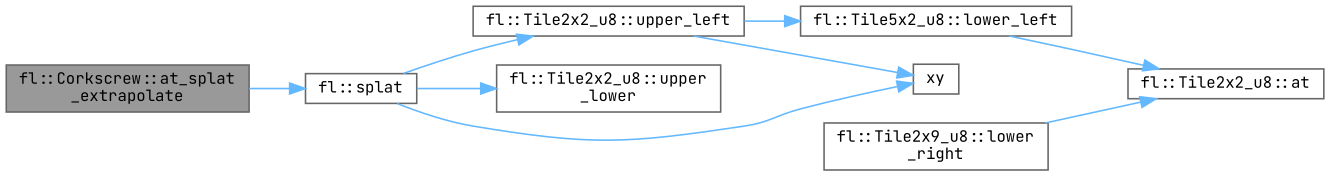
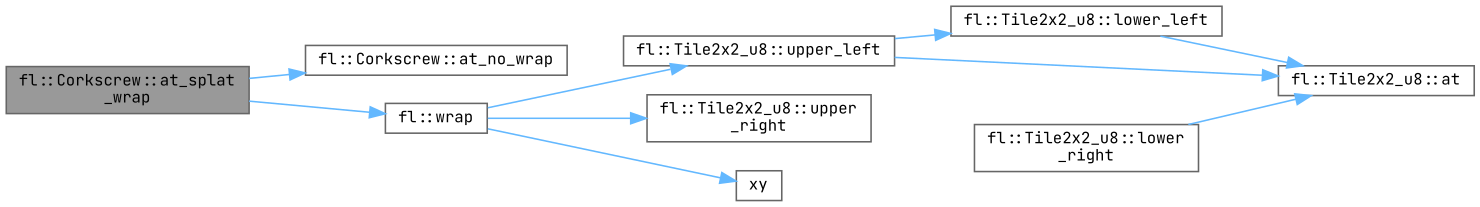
(936, 21) -> (1086, 21)
(796, 54) -> (1078, 66)
none -> (436, 60)
(128, 89) -> (128, 90)
(361, 89) -> (436, 118)
(609, 89) -> (759, 118)
(936, 146) -> (1086, 148)
